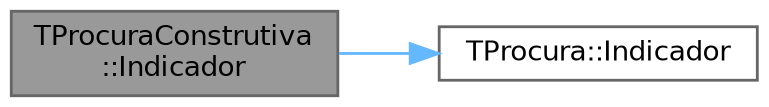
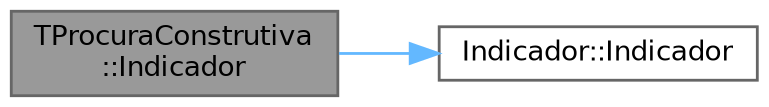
(598, 53) -> (598, 53)
